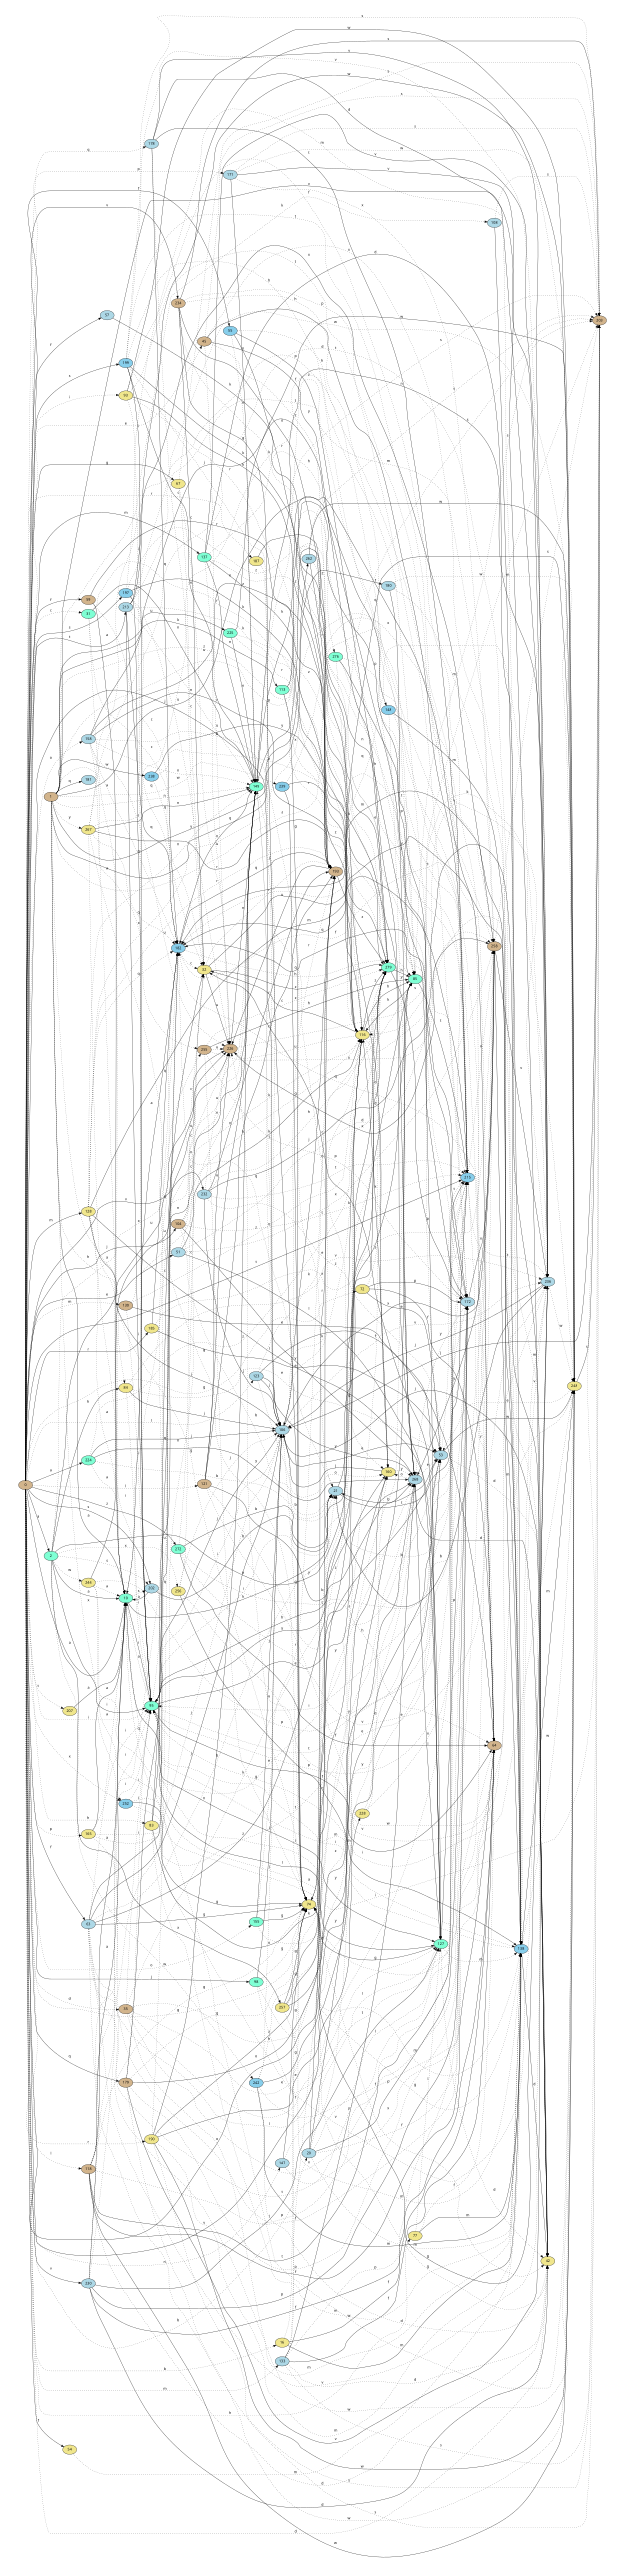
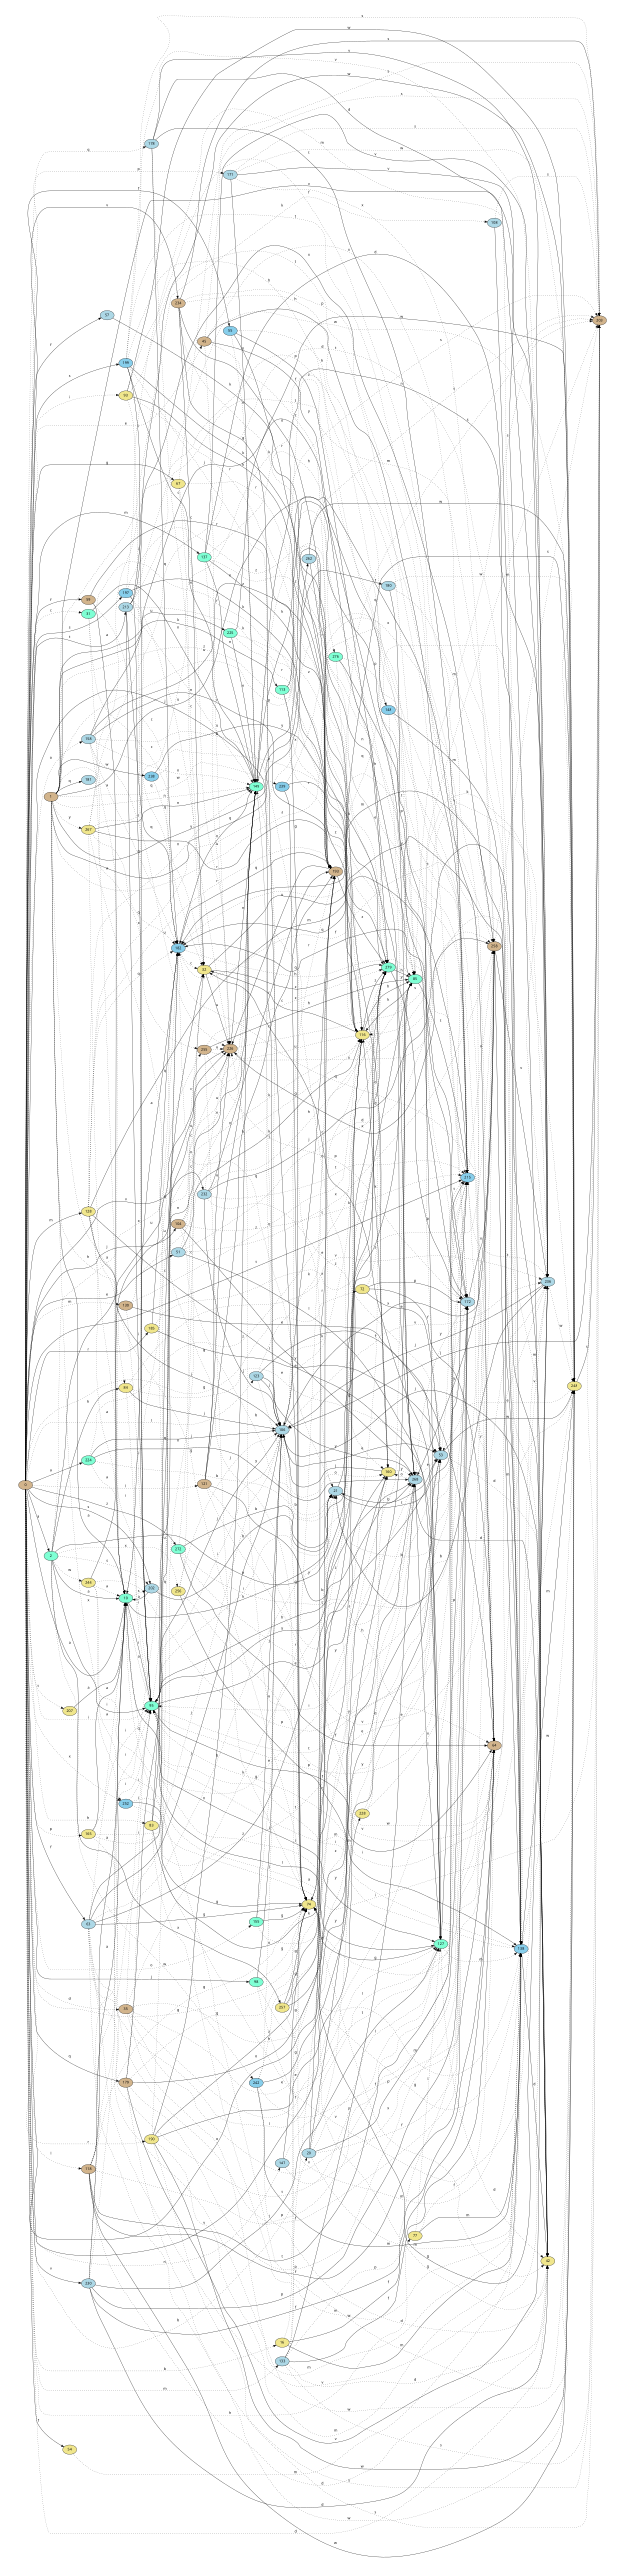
(256, 561) -> none
(260, 901) -> (312, 661)
